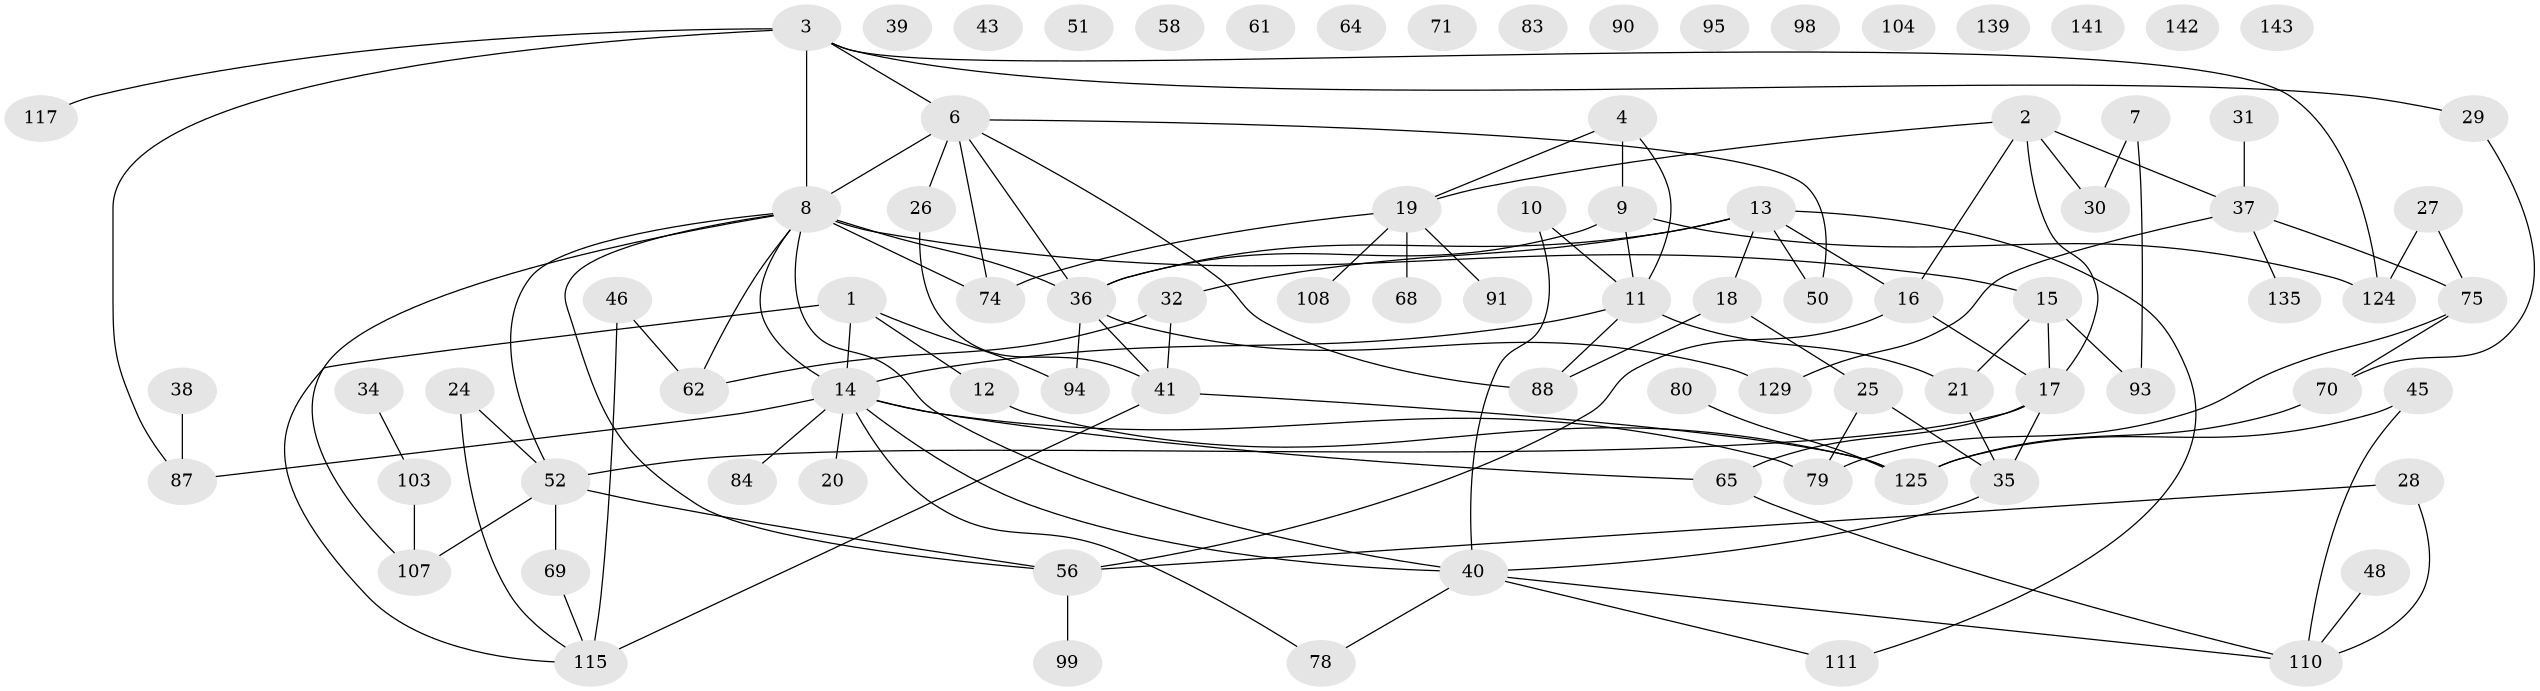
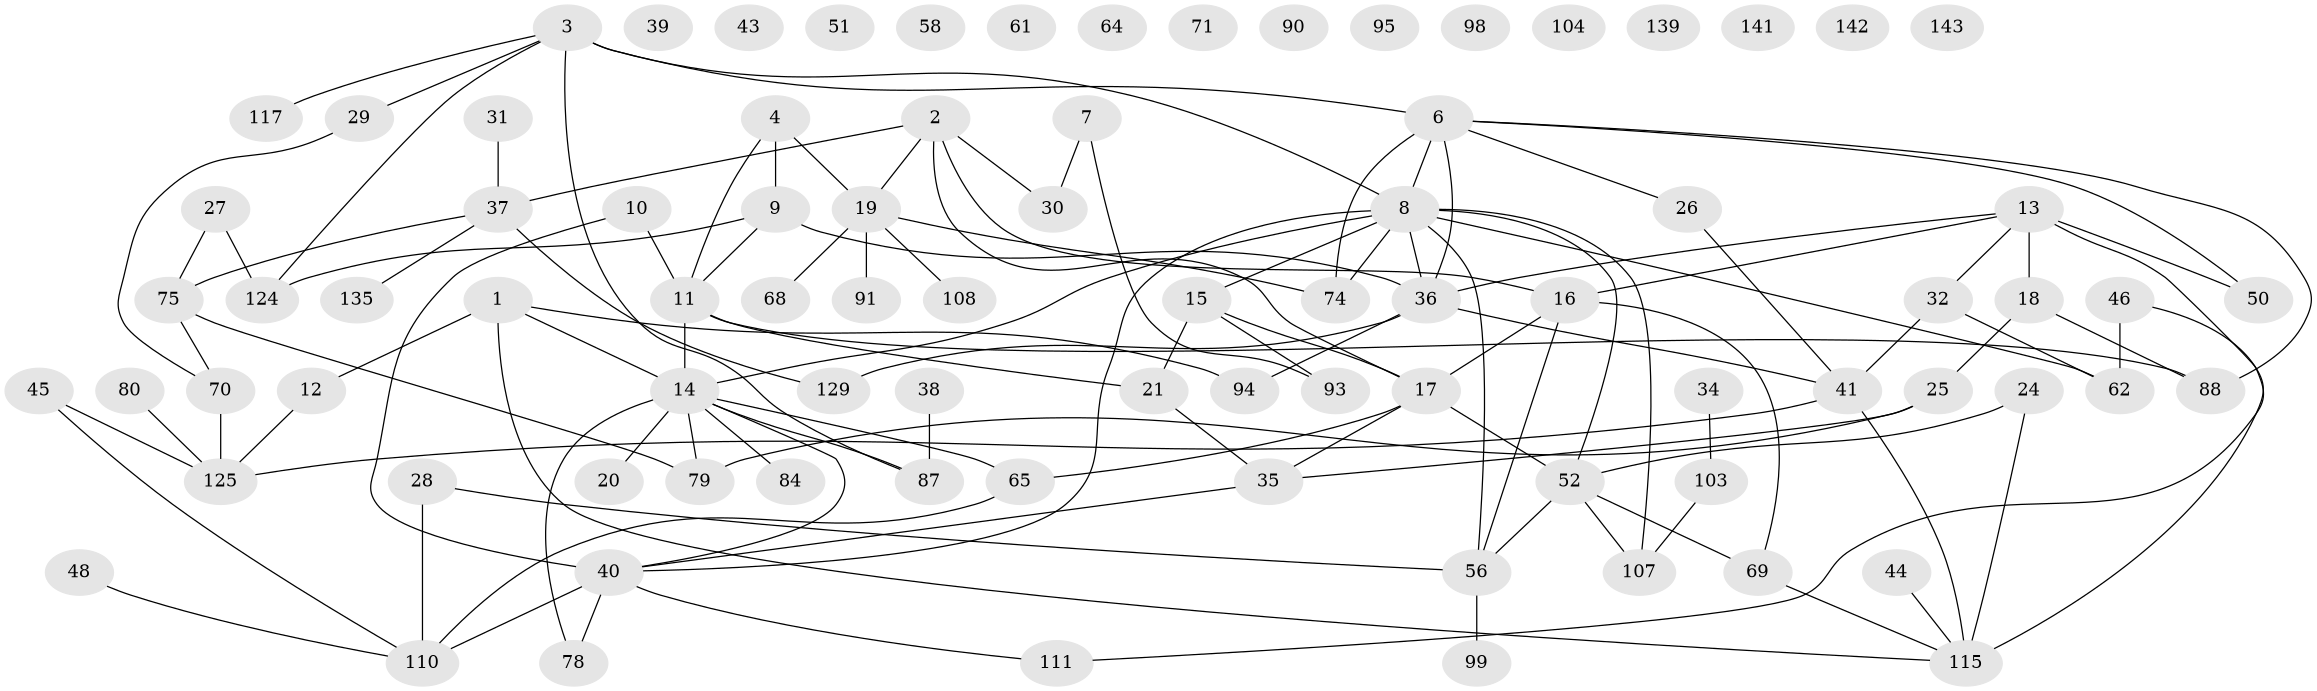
(1533, 28) -> none
none -> (1762, 382)
none -> (1897, 573)
